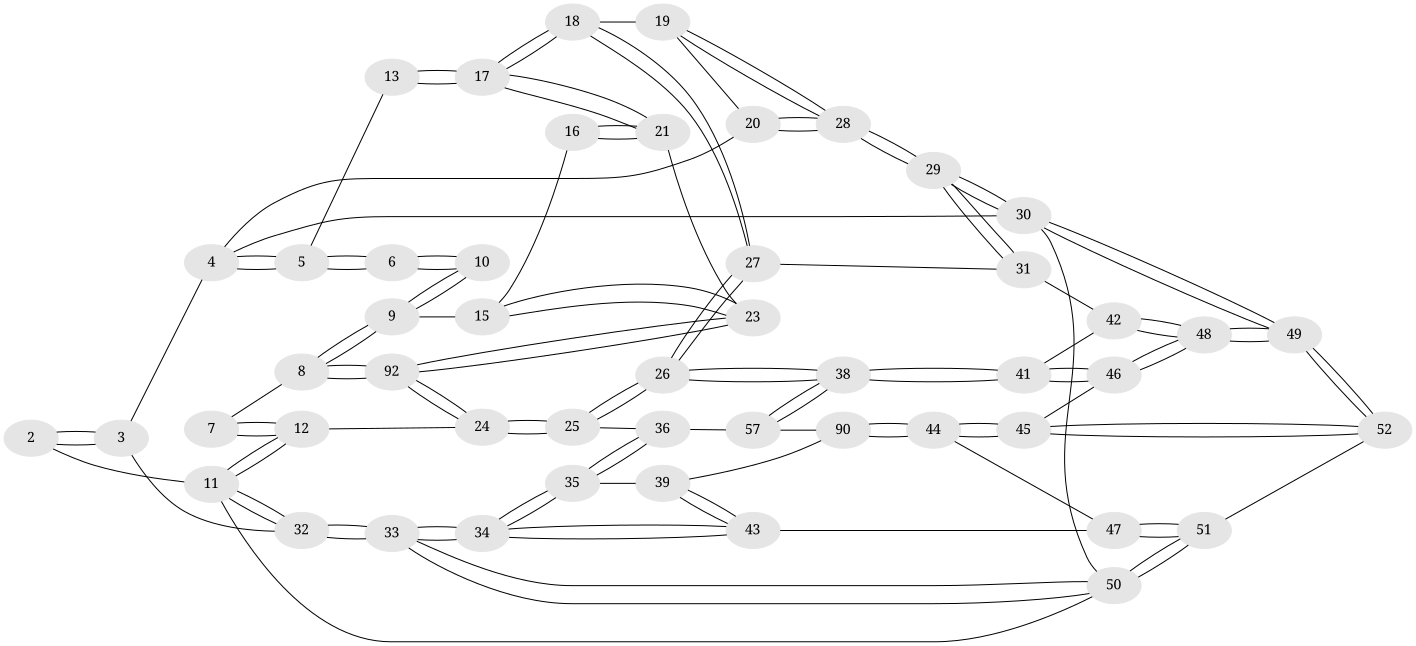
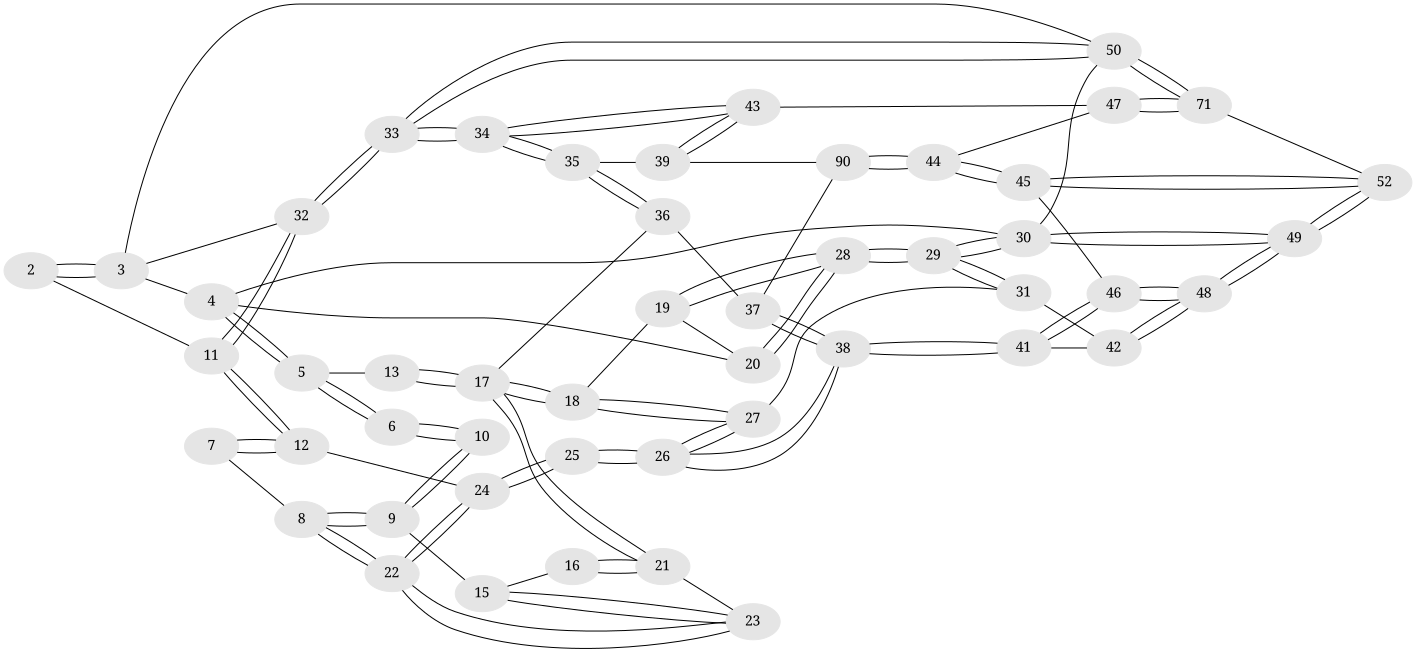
(392, 372) -> (392, 574)
(618, 428) -> (573, 300)
(753, 430) -> (753, 311)
(1204, 530) -> (1204, 105)
(631, 642) -> (535, 4)
